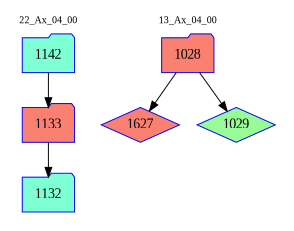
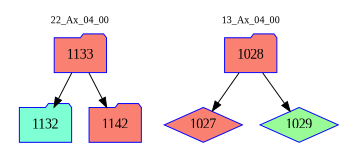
(48, 55) -> (115, 125)
(48, 85) -> (96, 86)
(140, 125) -> (203, 125)
